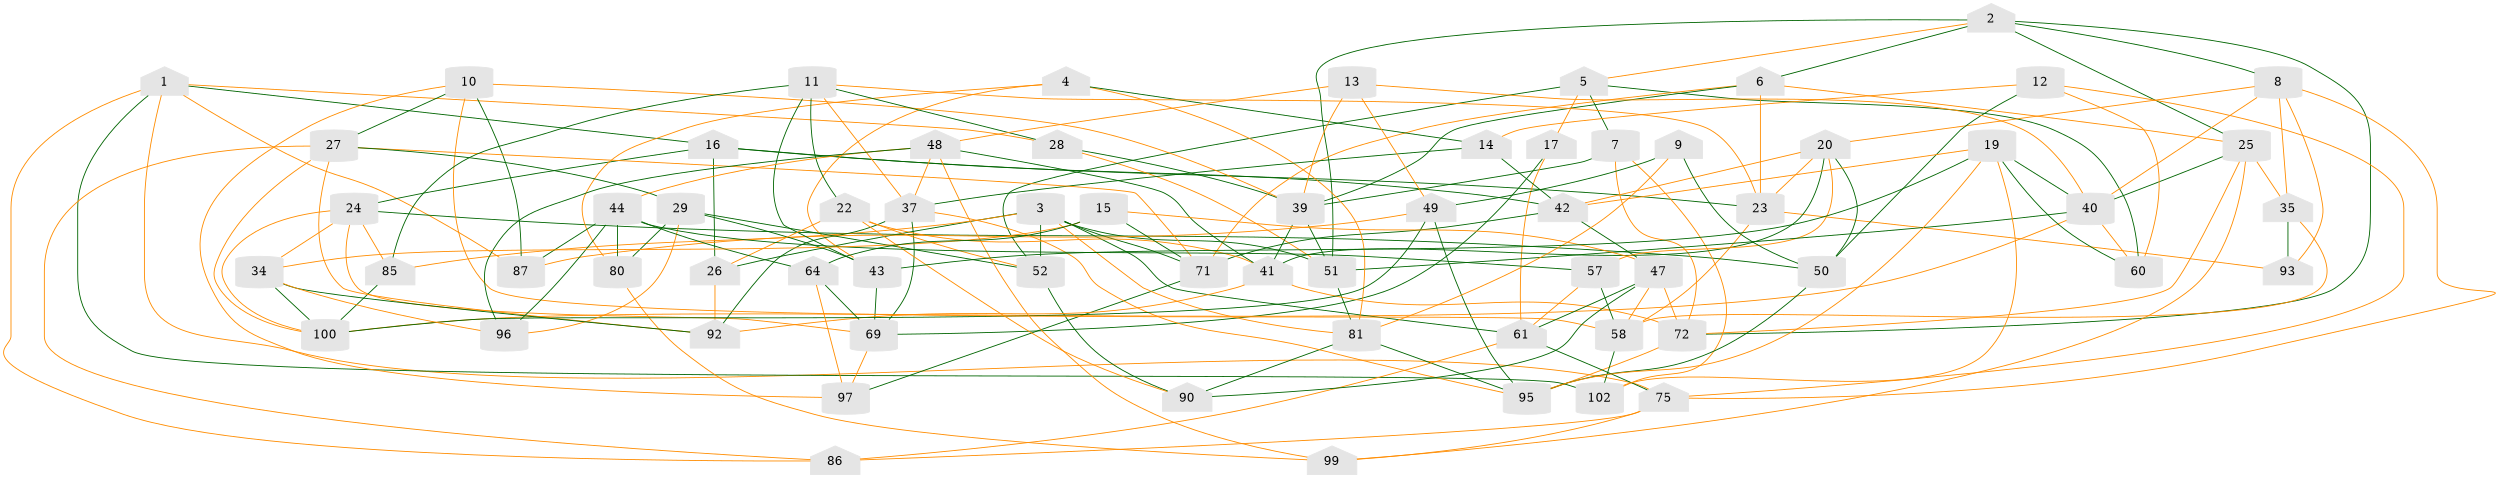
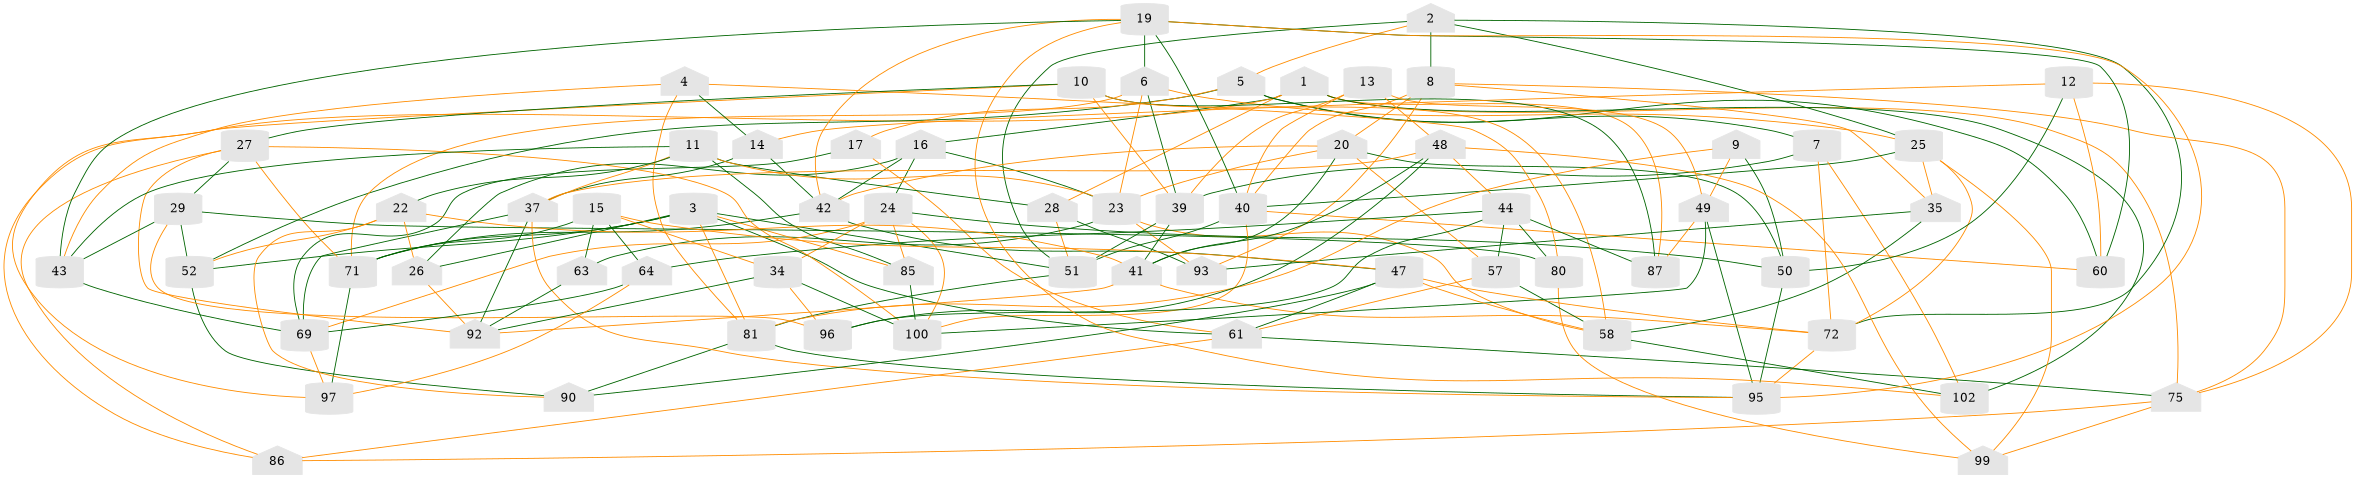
(1874, 51) -> (1145, 51)
(1166, 167) -> (1131, 242)
(1562, 185) -> (1720, 177)
none -> (582, 272)
(2040, 317) -> (1785, 300)
